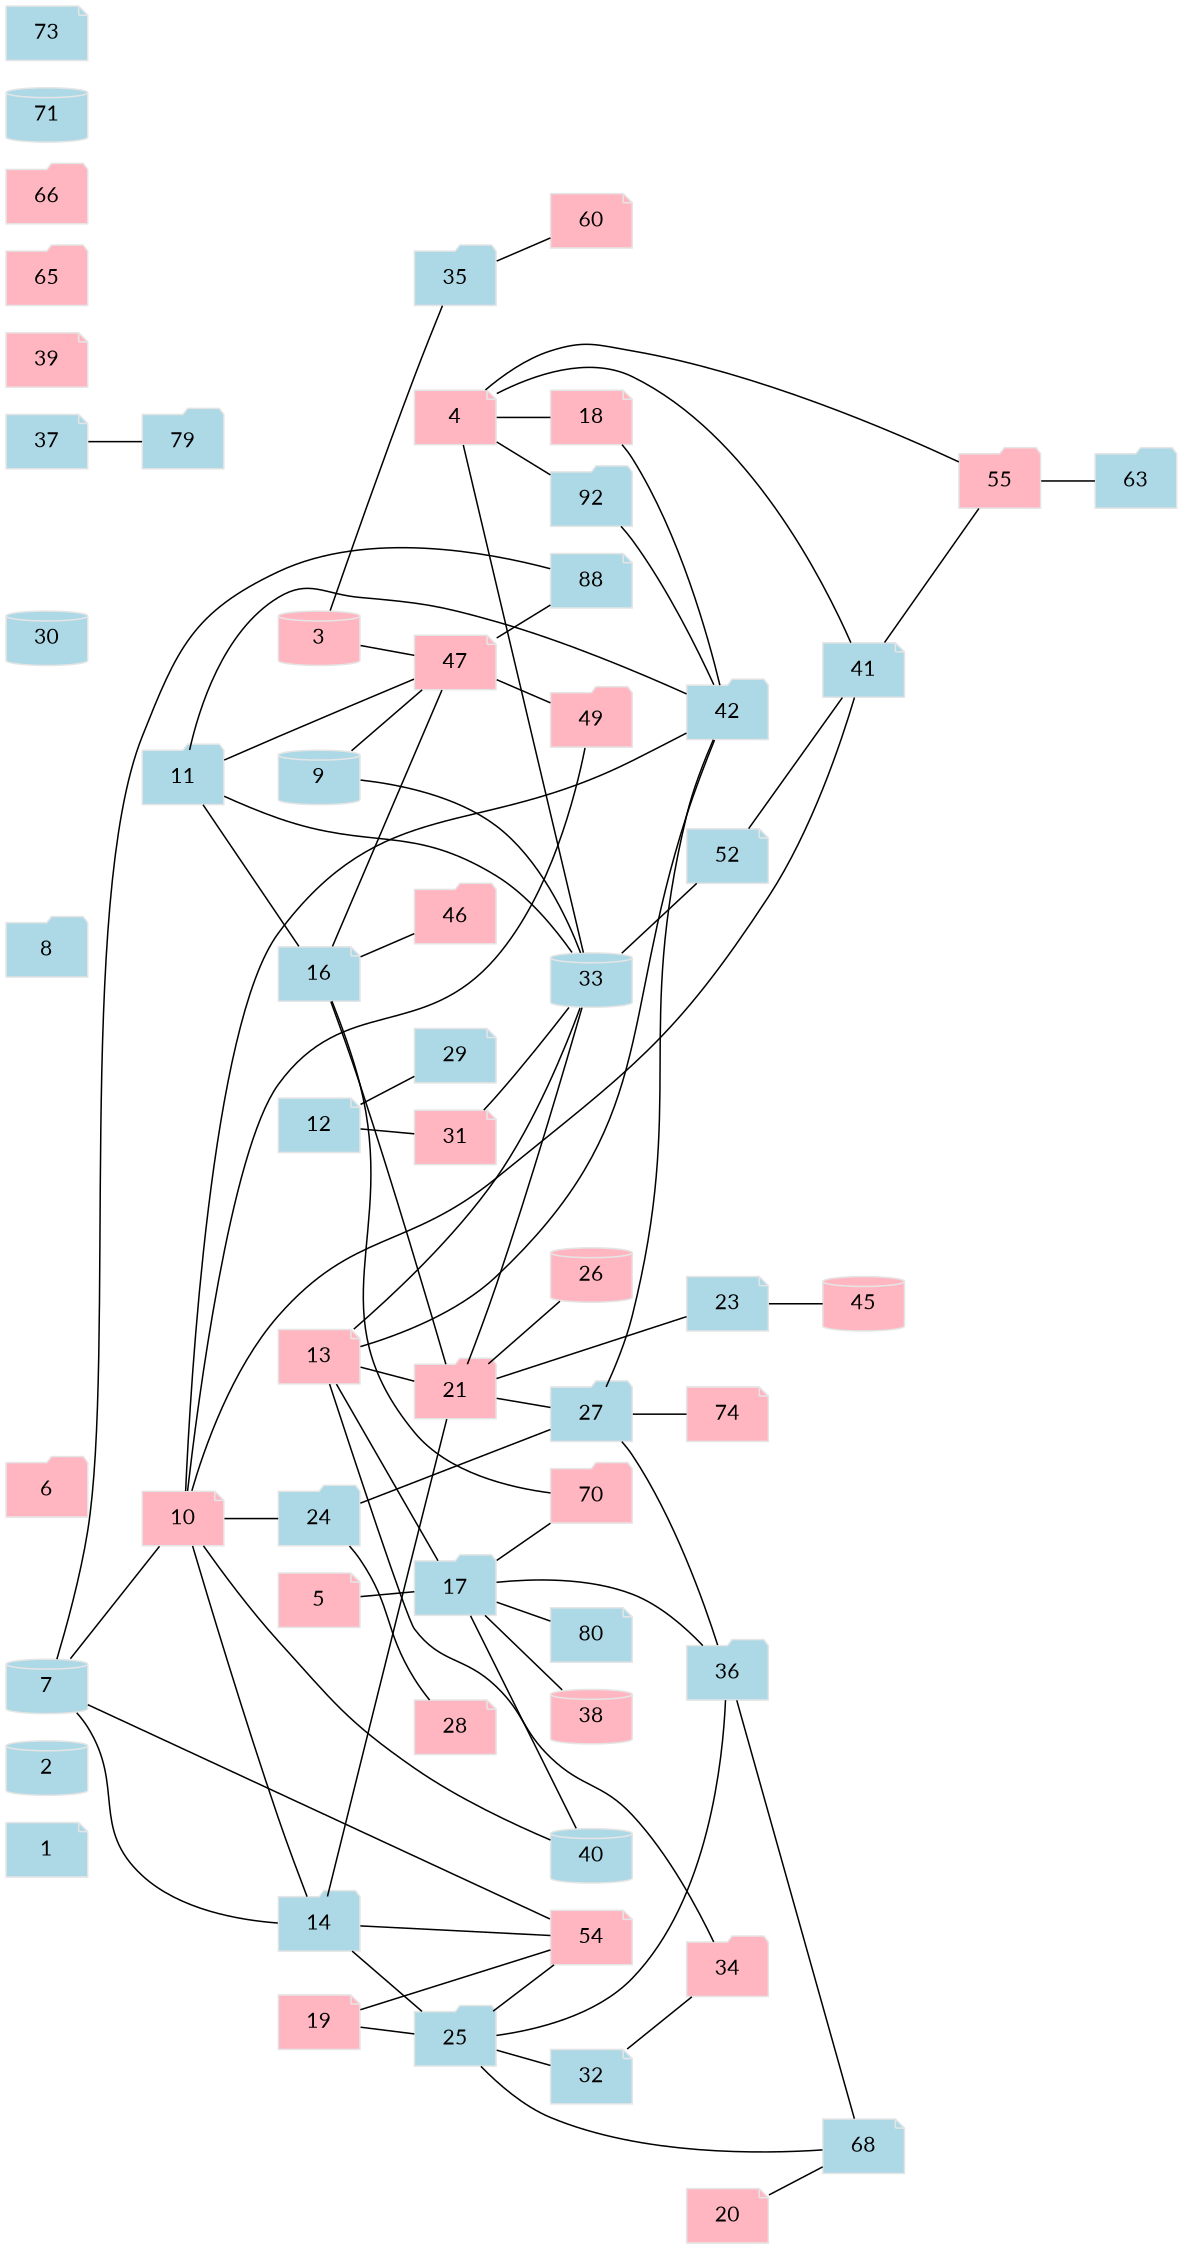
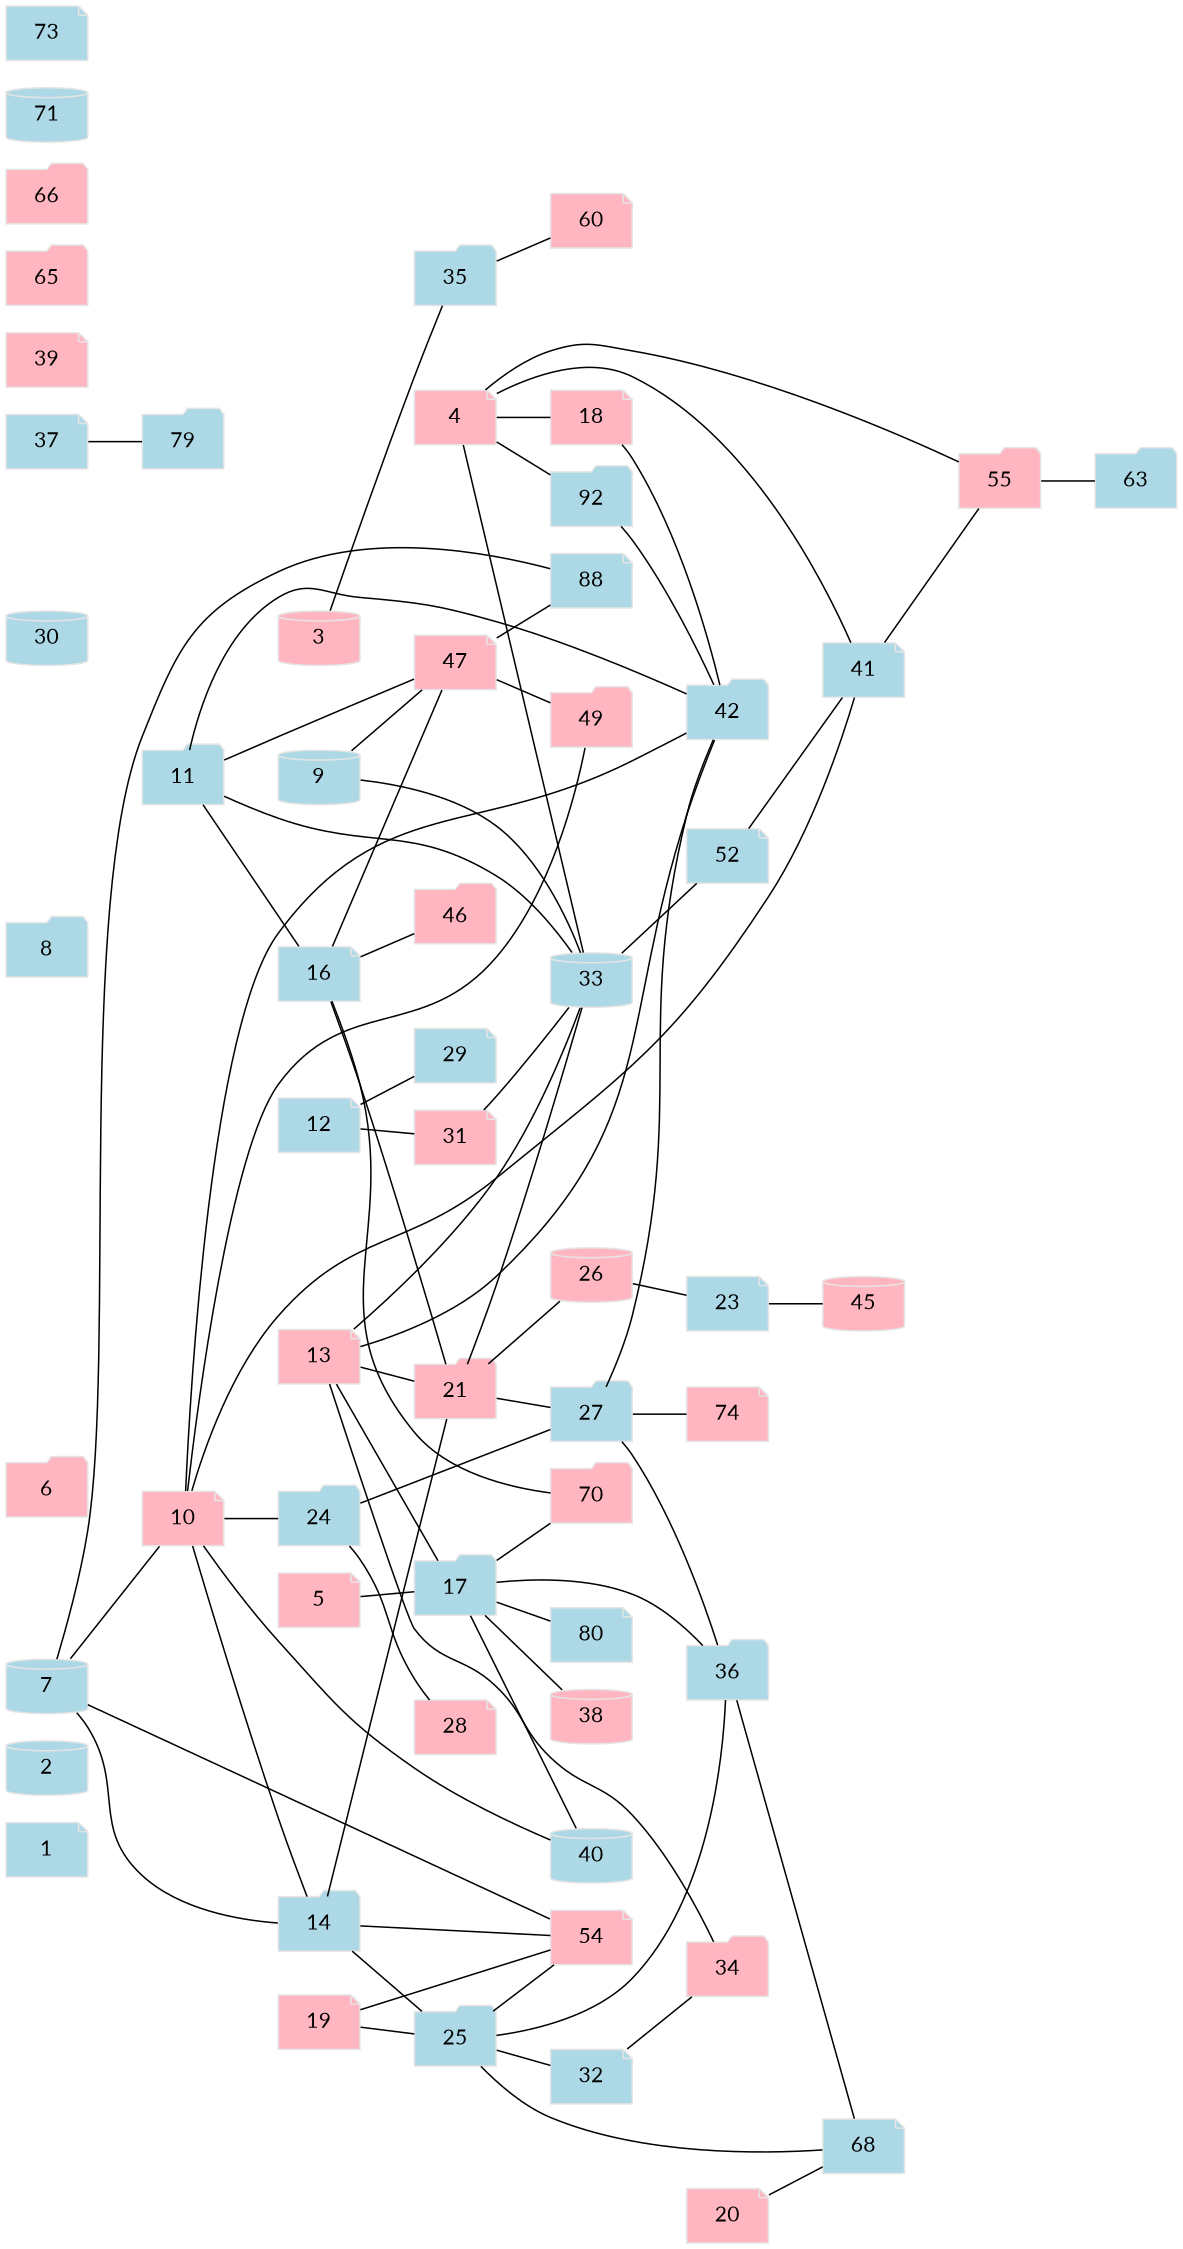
(387, 650) -> none
(592, 1348) -> (660, 1289)
